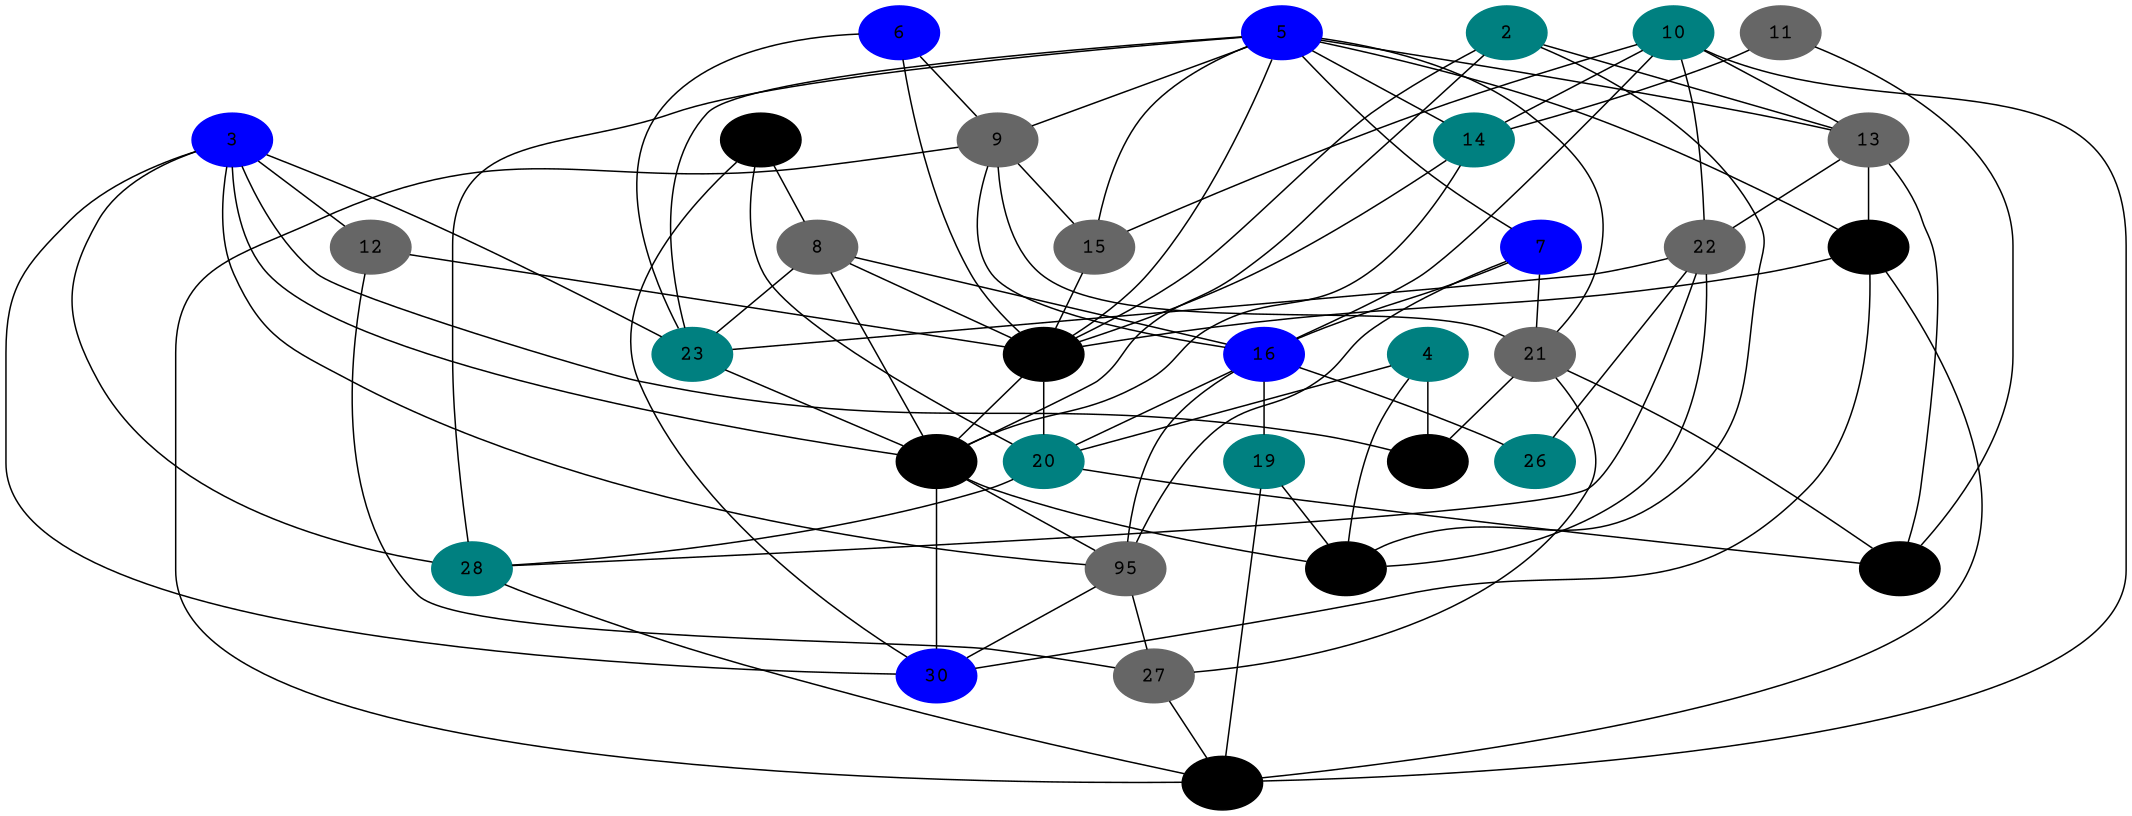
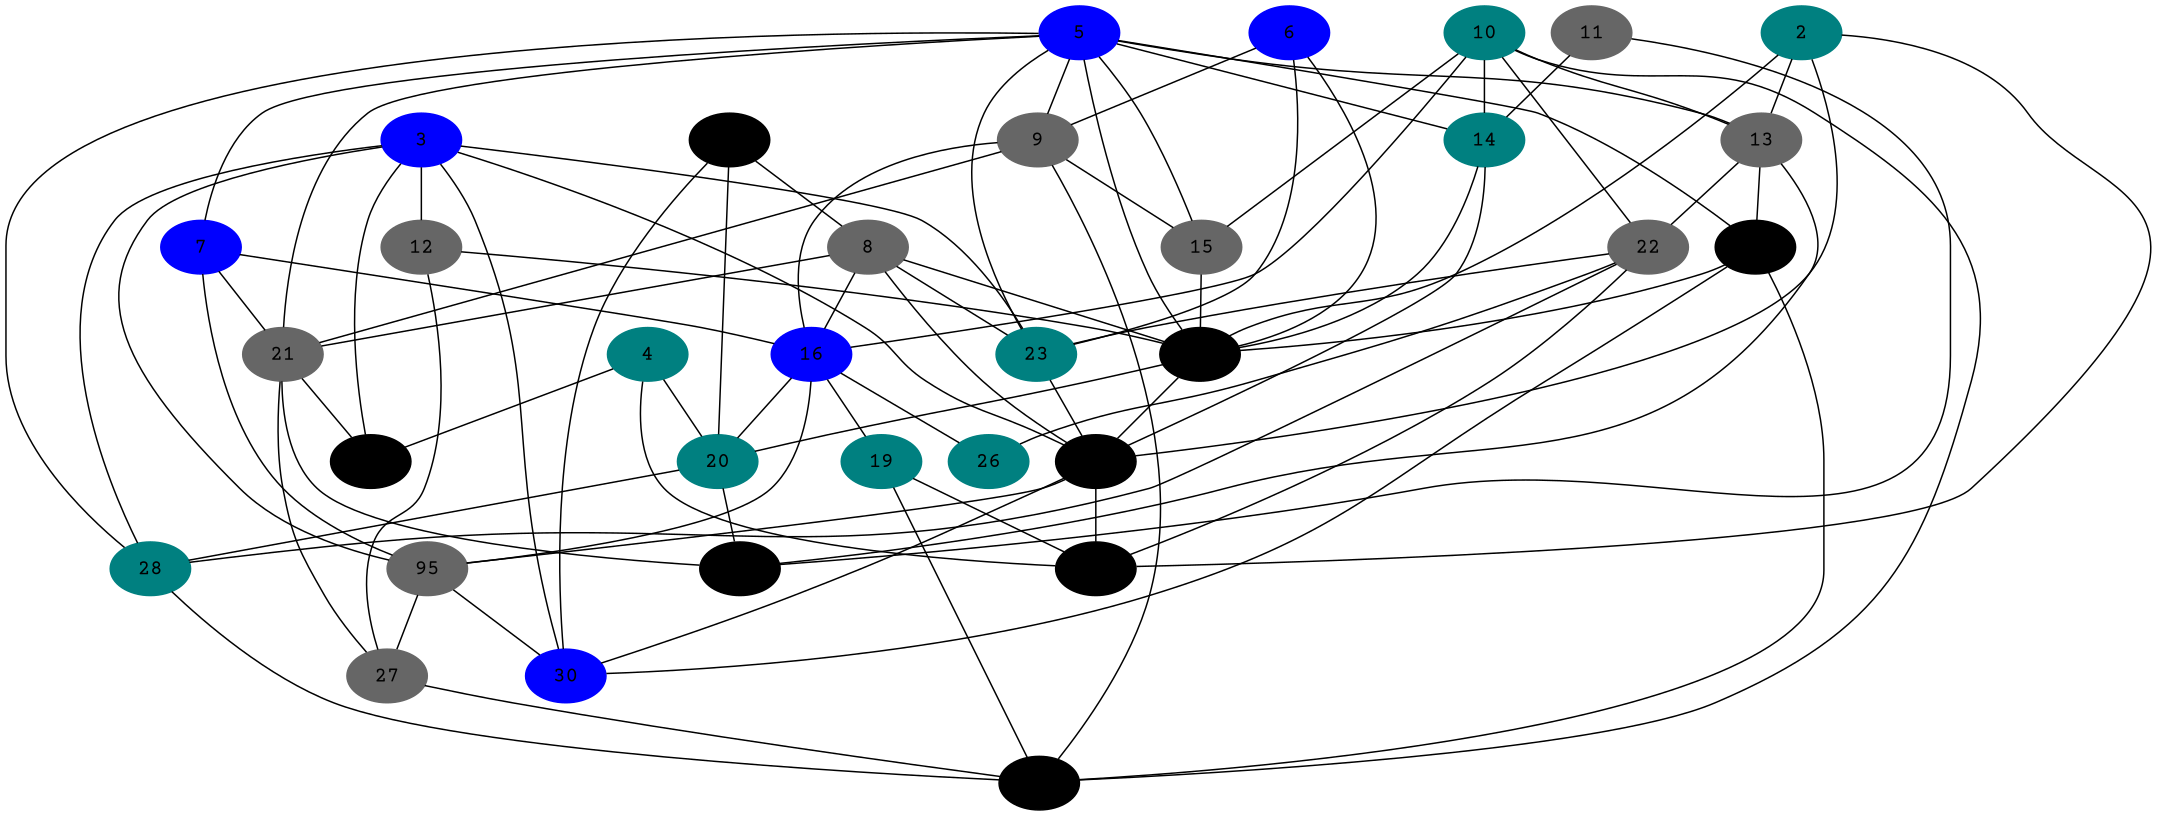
none -> (588, 298)
